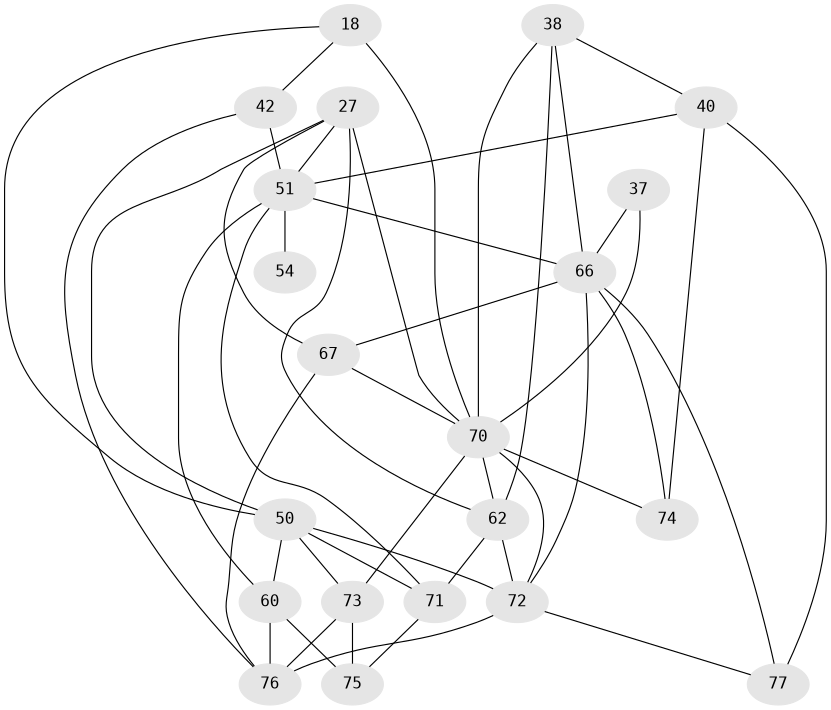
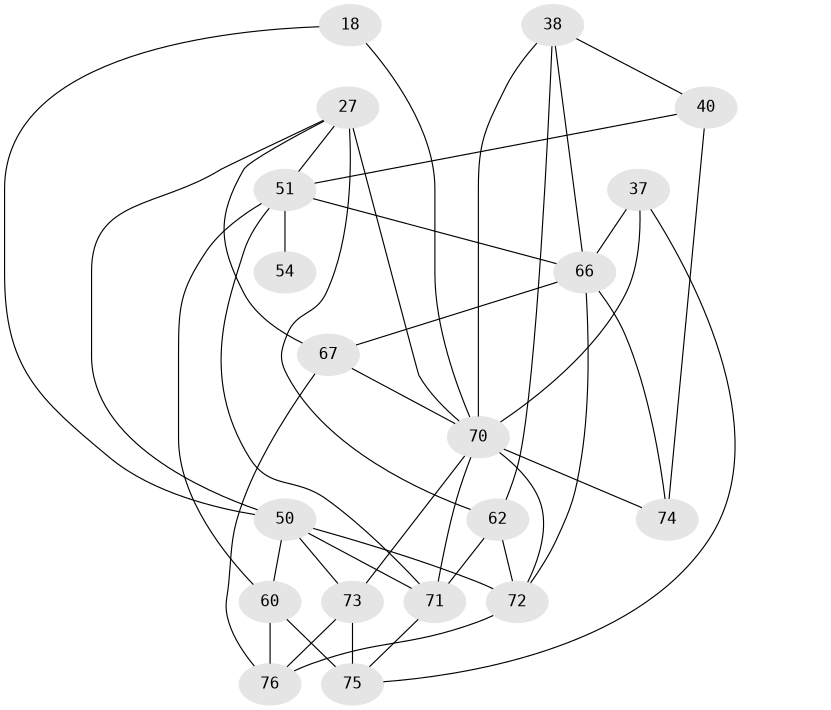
(266, 108) -> none
(488, 478) -> (451, 519)
none -> (704, 545)
(778, 684) -> none
